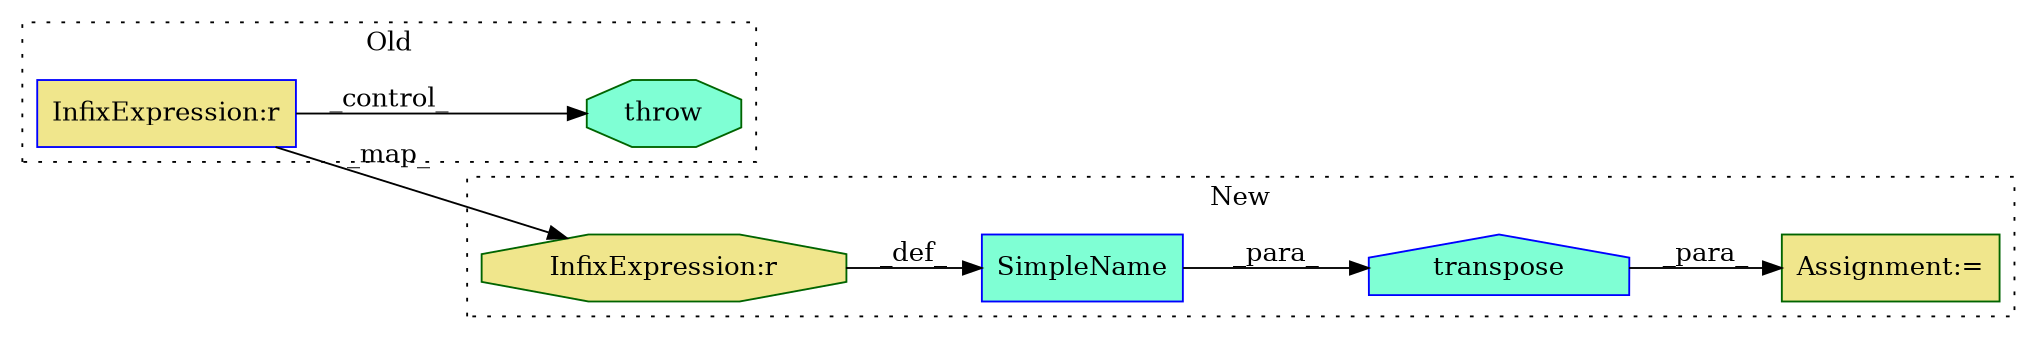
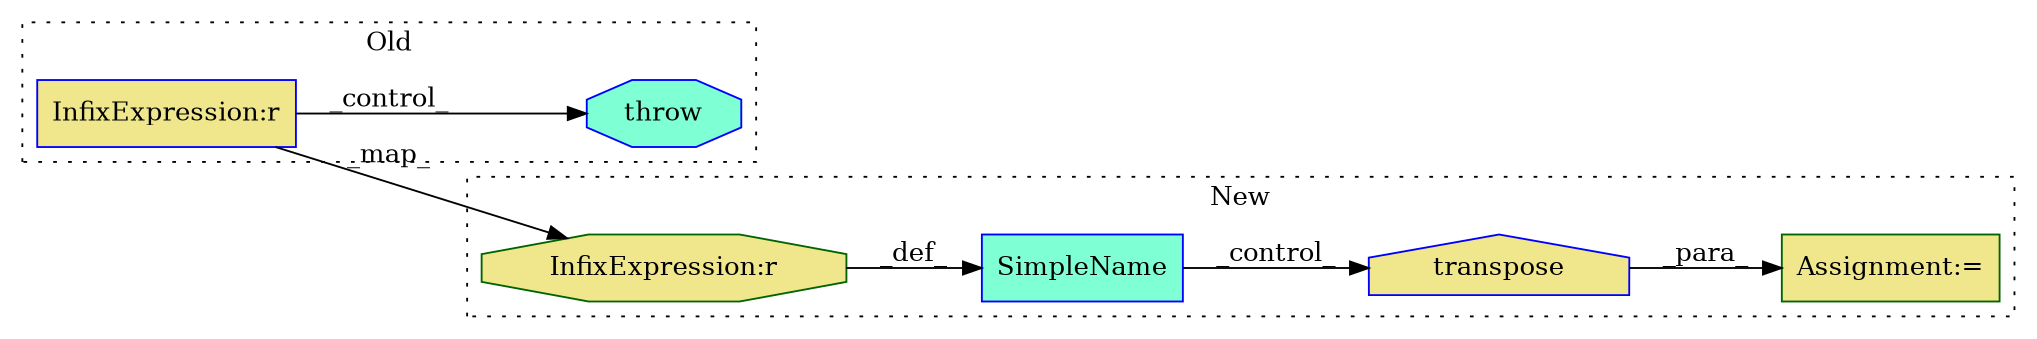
(664, 114) -> (664, 114)
(1276, 254) -> (1276, 254)
(1499, 268) -> (1499, 268)
